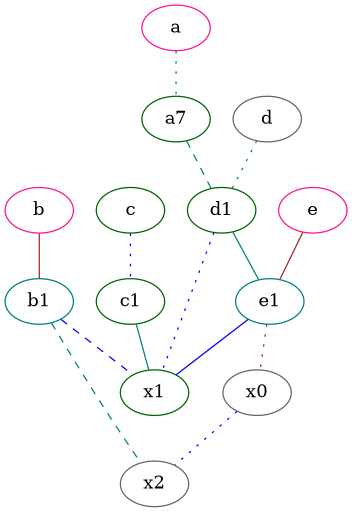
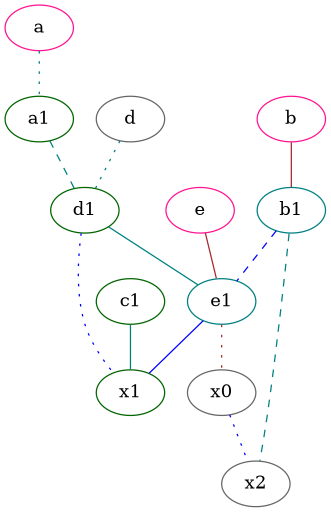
(176, 119) -> (39, 119)
(130, 210) -> none
(97, 347) -> (256, 256)
